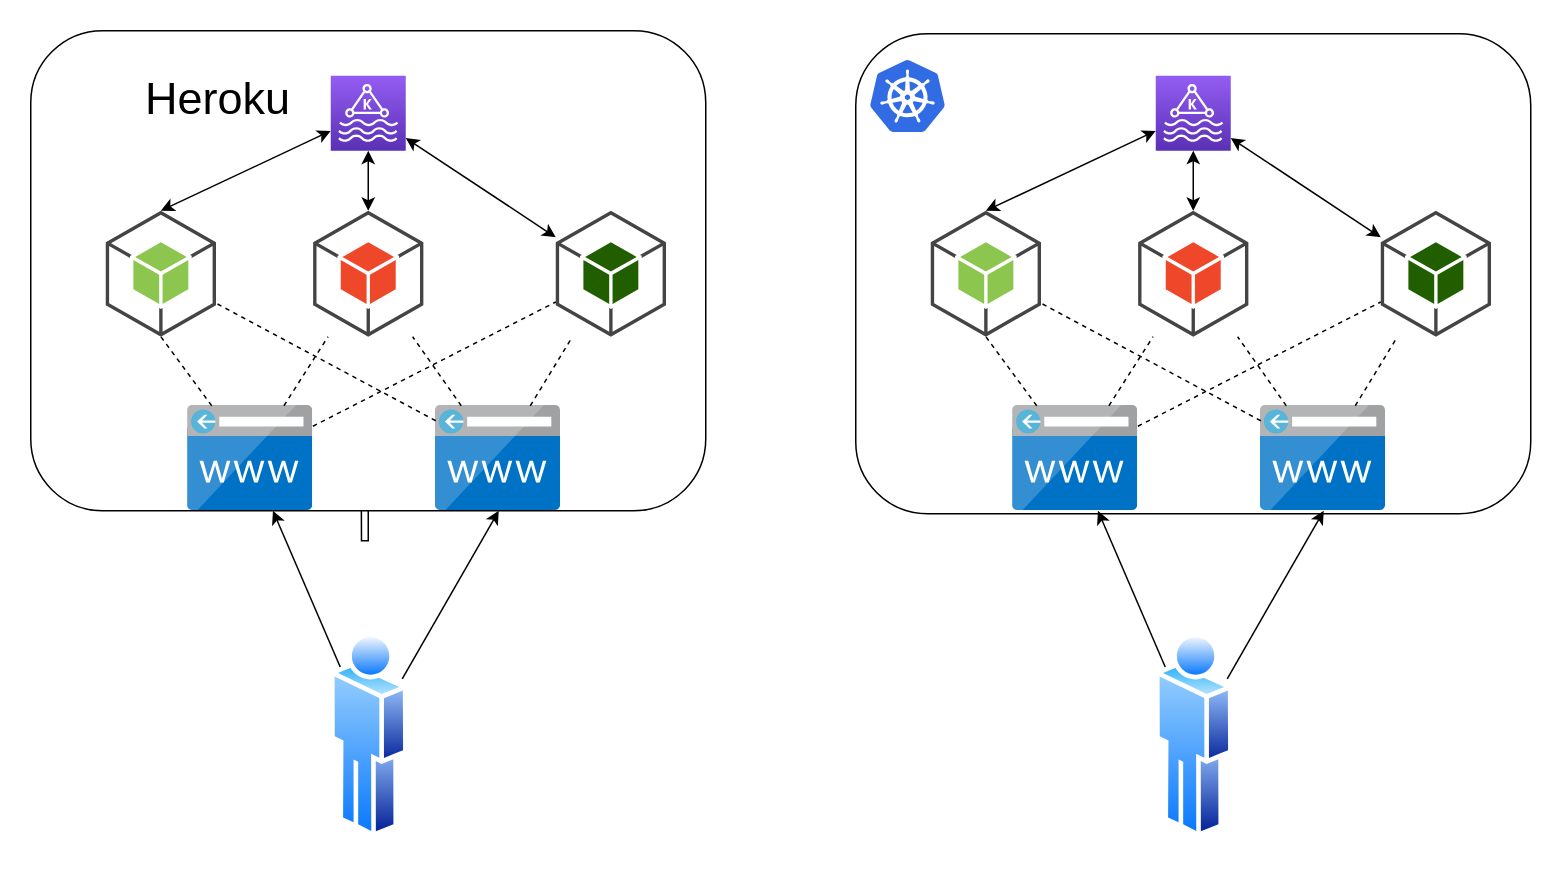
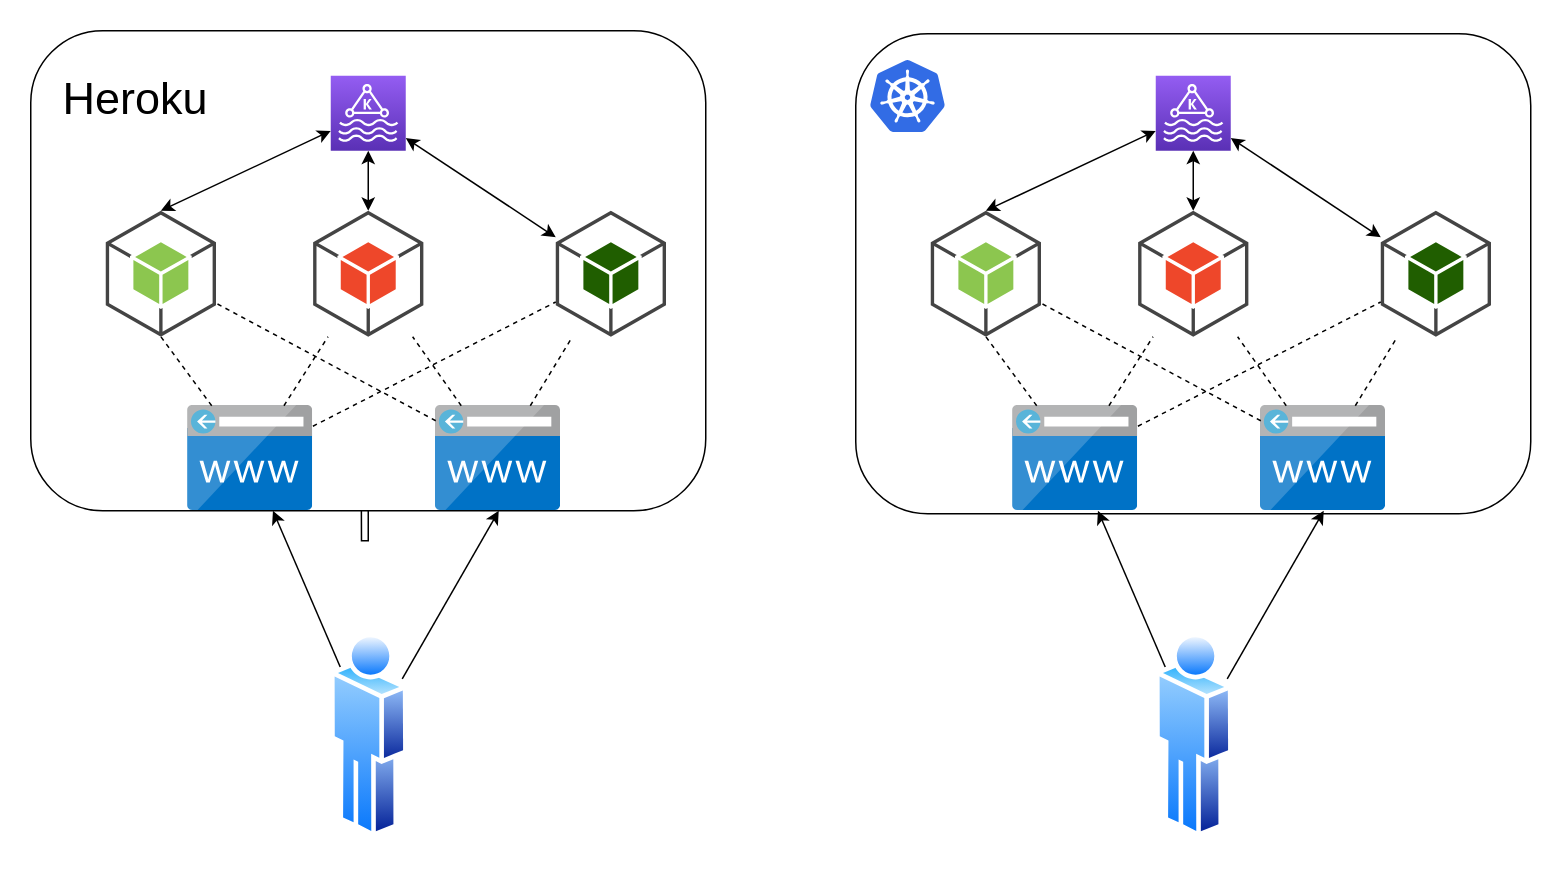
(218, 98) -> (136, 98)
